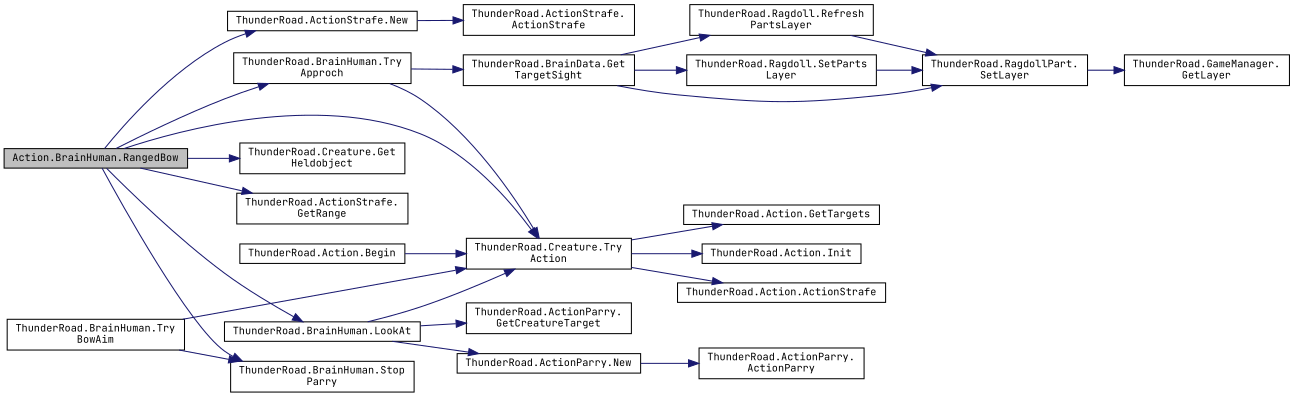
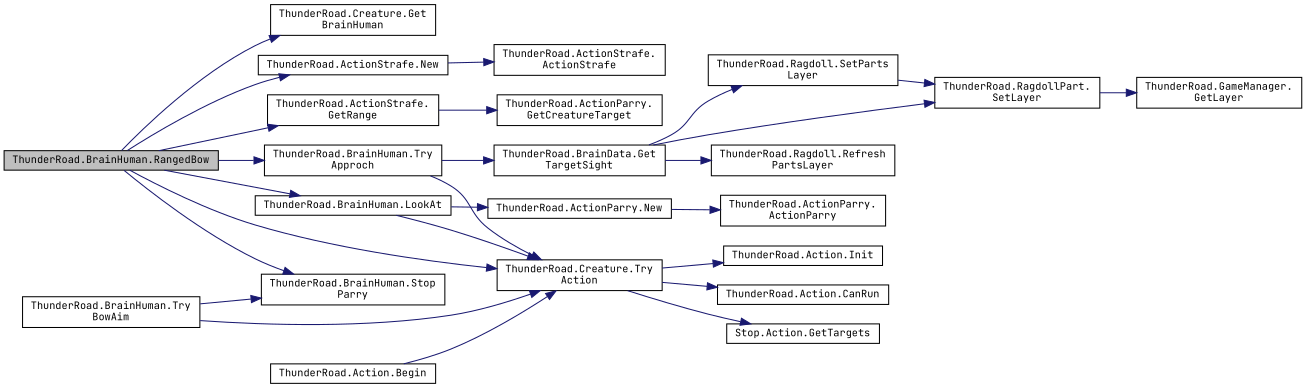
(888, 44) -> none
(96, 158) -> (111, 160)
(322, 158) -> (353, 20)
(782, 215) -> (803, 334)
(782, 293) -> (803, 295)
(438, 325) -> (463, 110)
